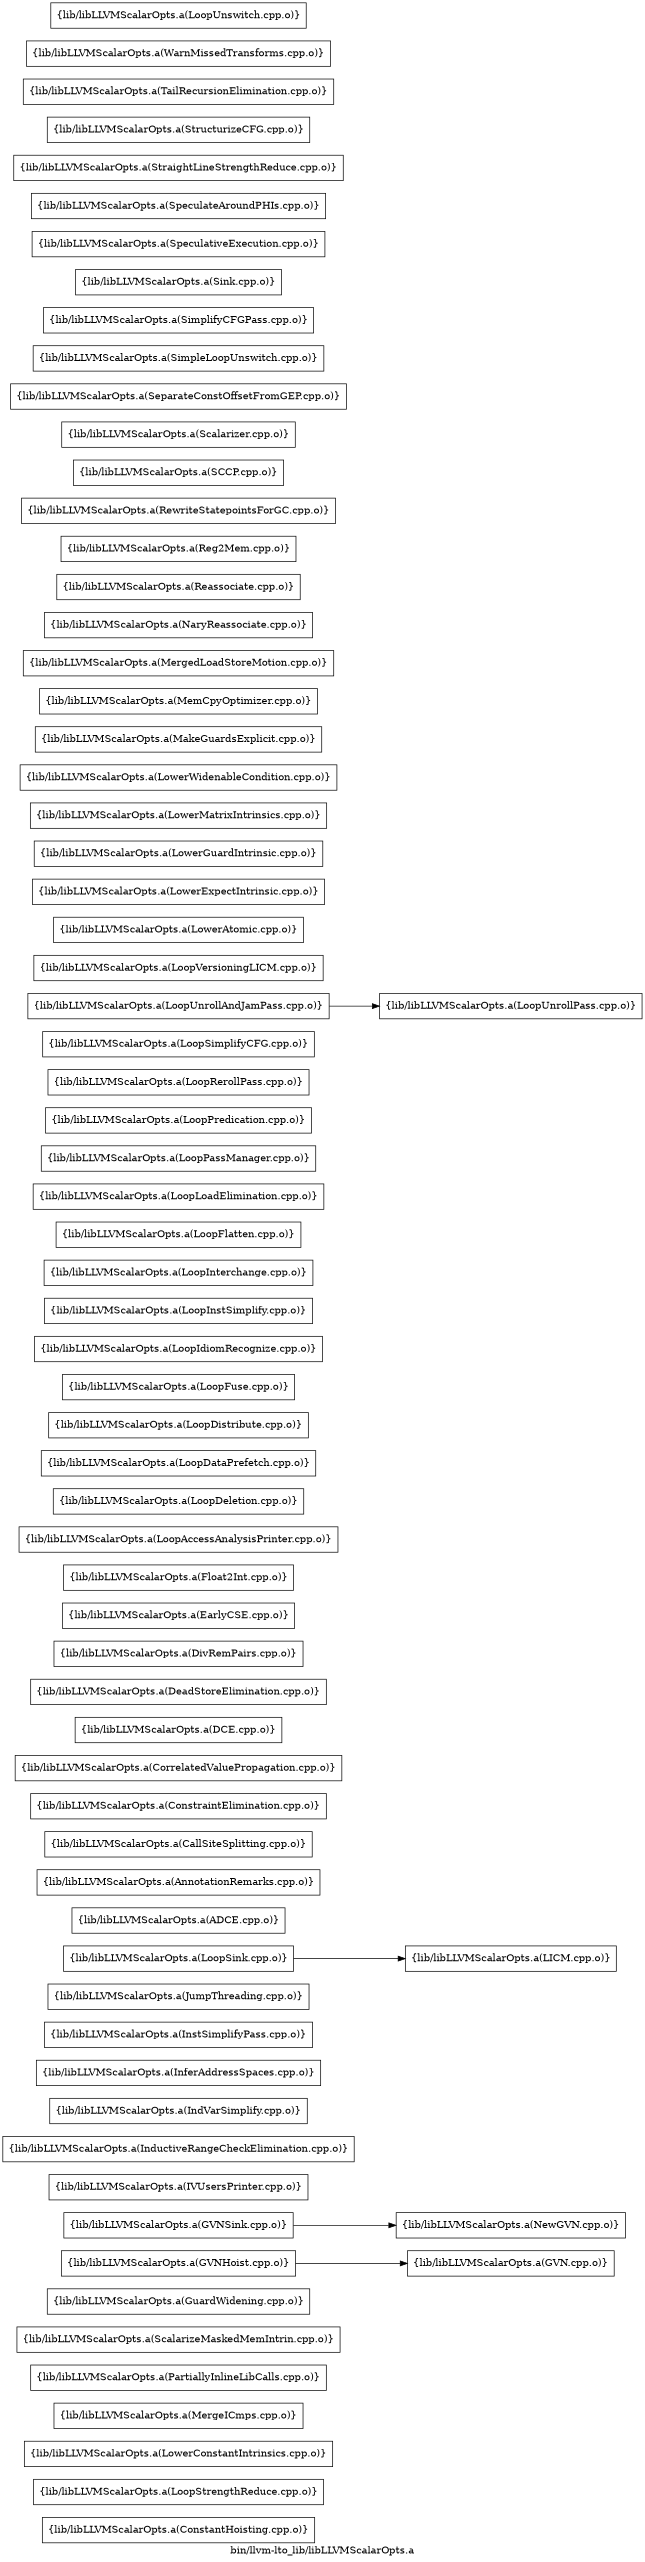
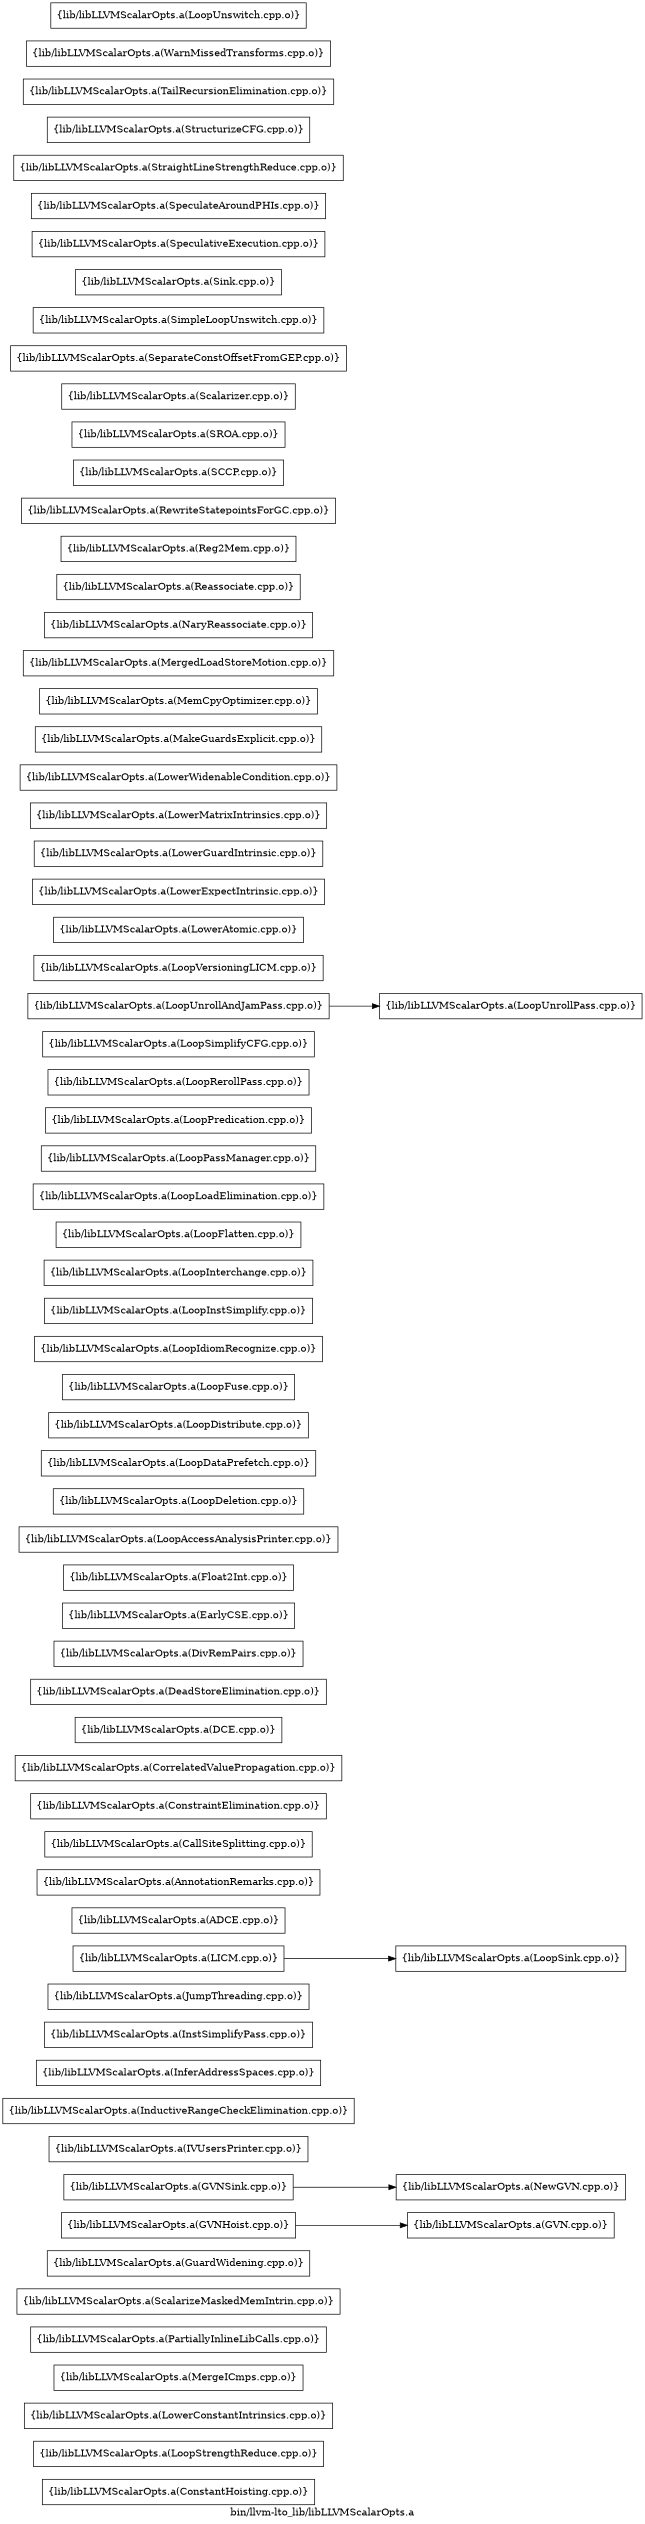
(179, 320) -> none
none -> (179, 435)
(346, 1959) -> (336, 1959)
(179, 2111) -> none
